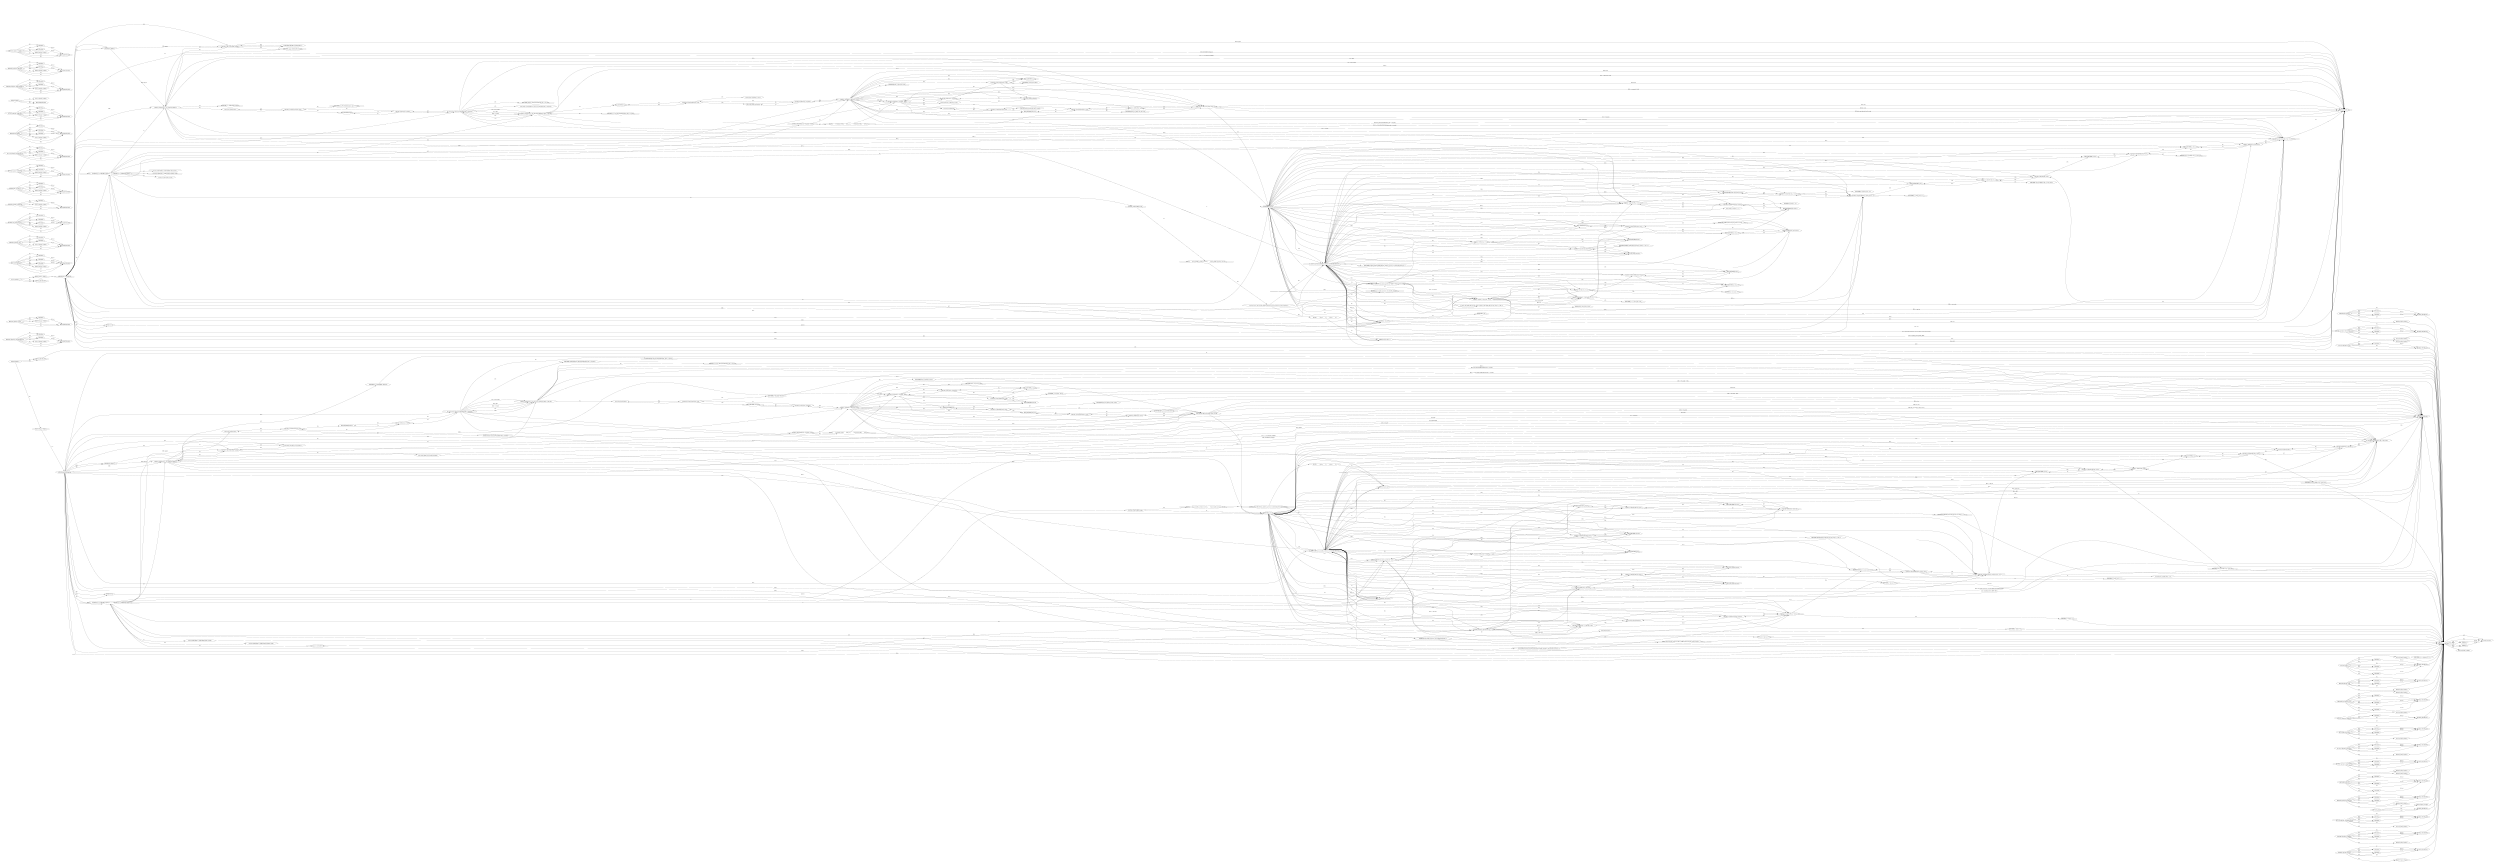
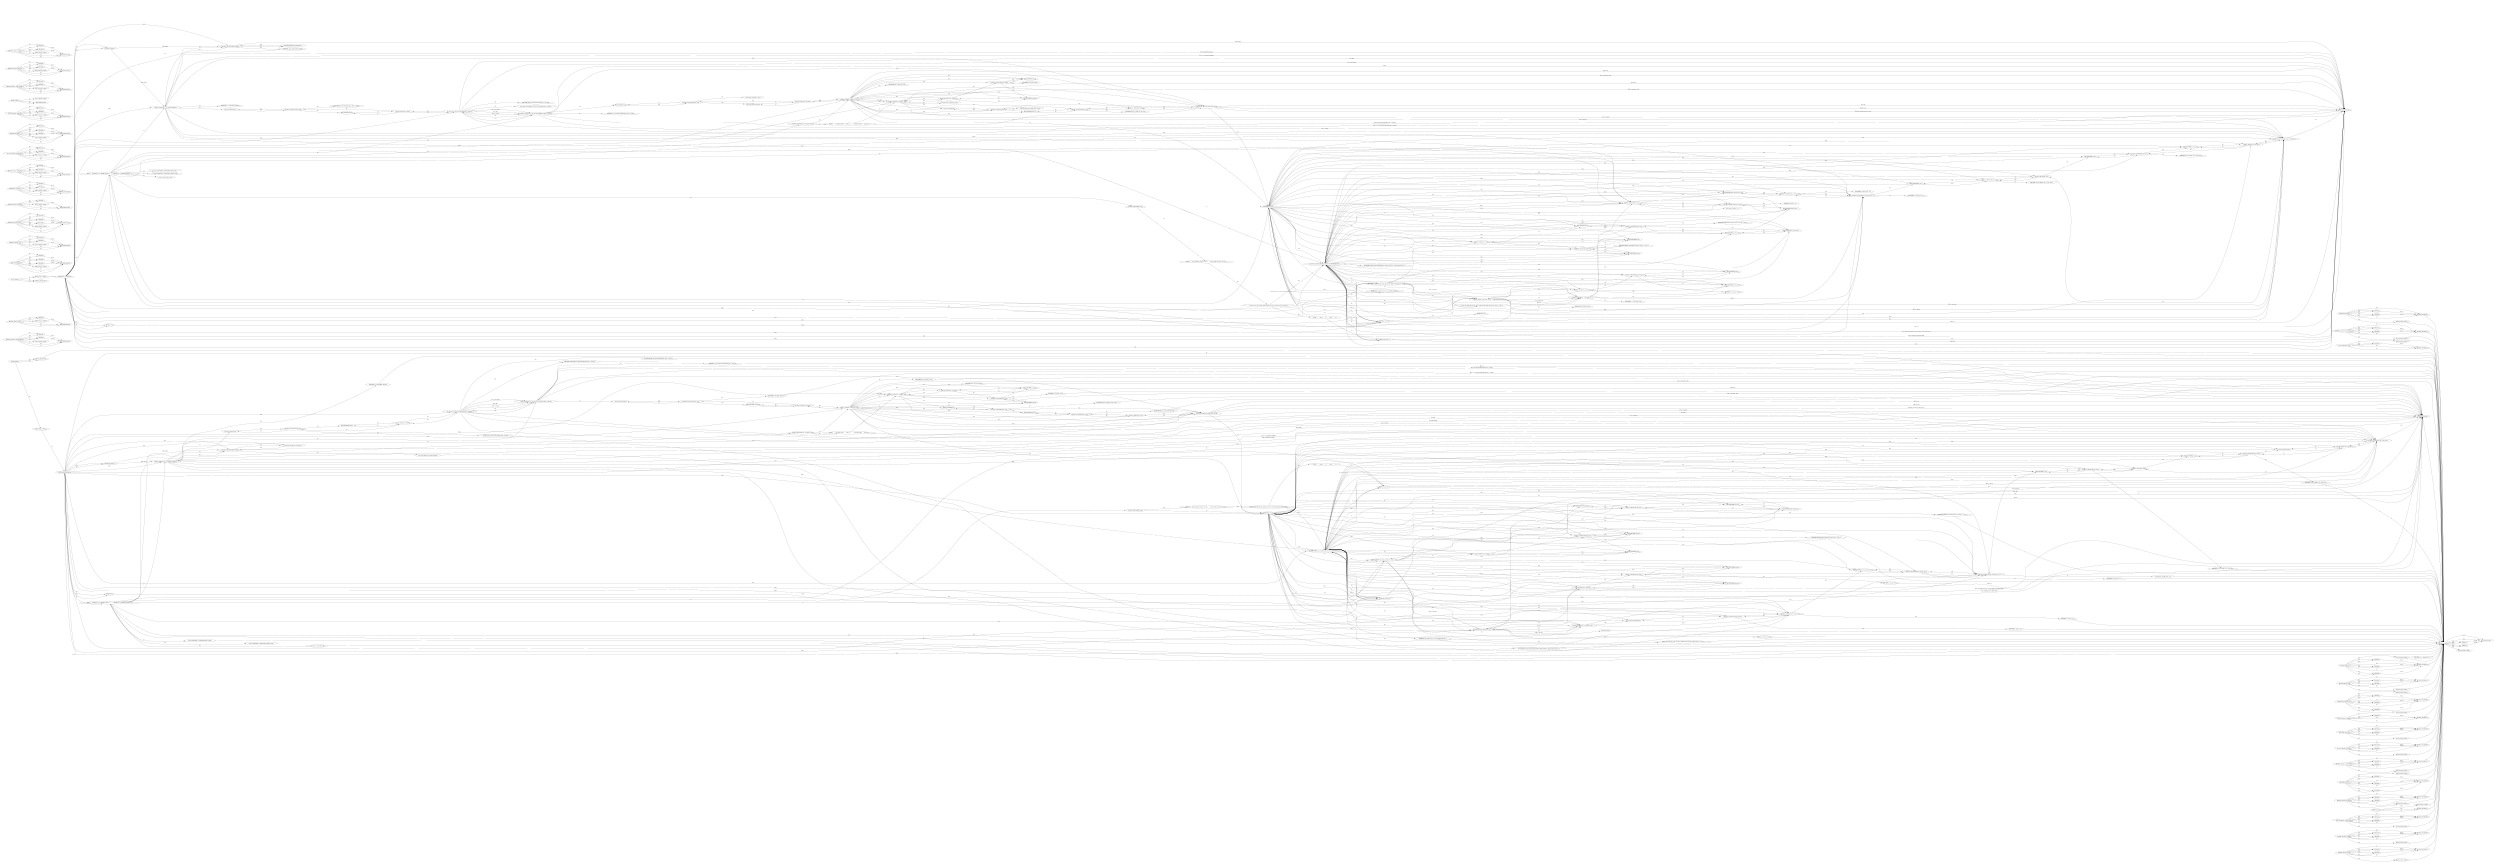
(1530, 297) -> (1661, 297)
